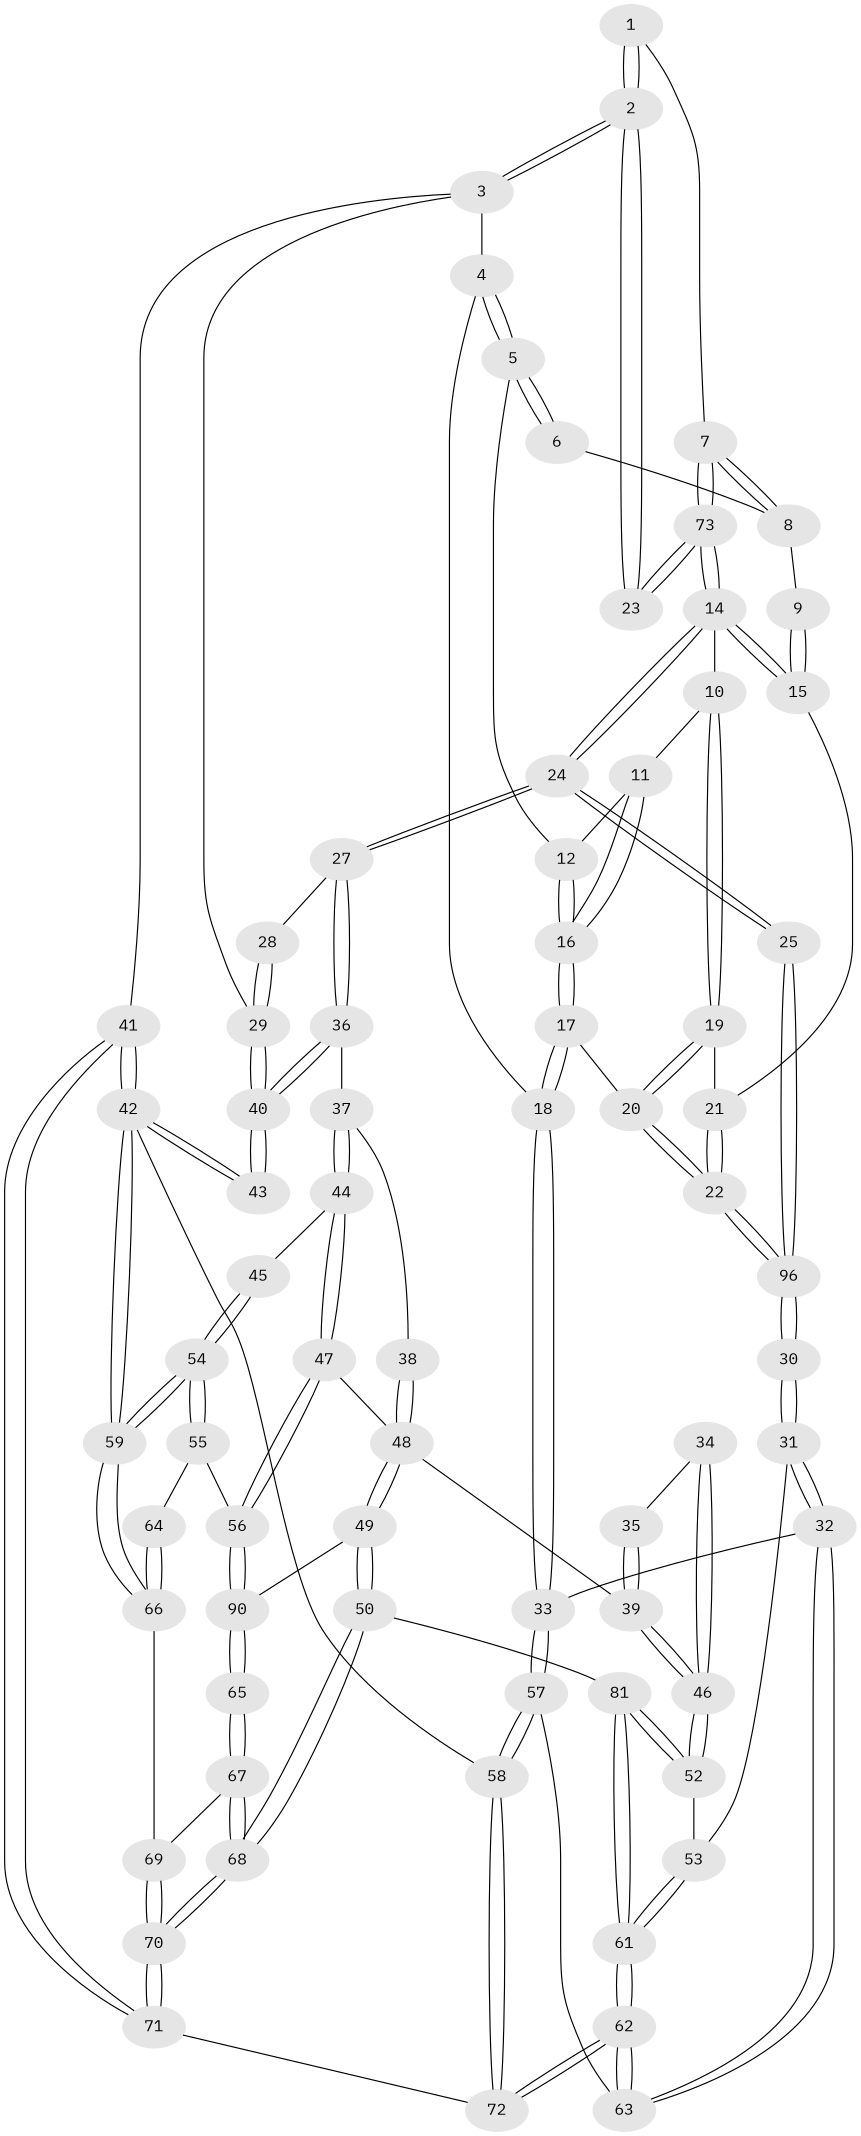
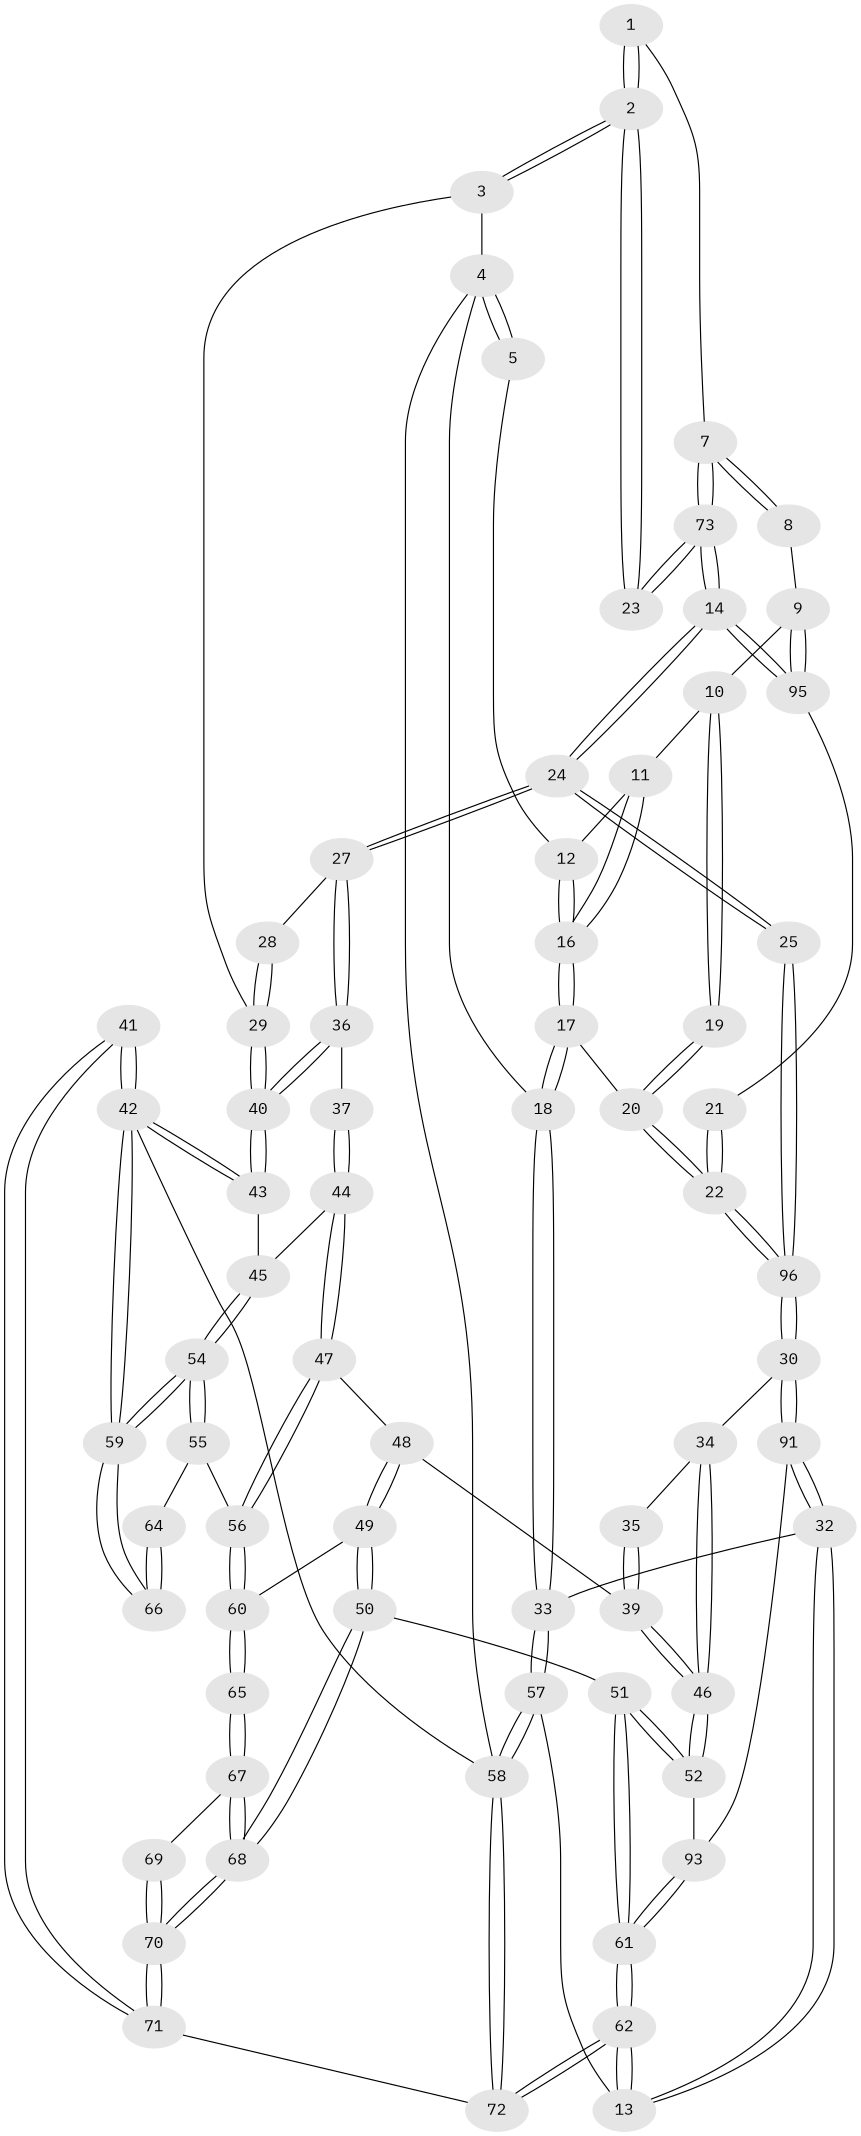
(557, 442) -> none
(140, 490) -> none
(715, 651) -> (766, 641)
(798, 693) -> (798, 693)
none -> (408, 1021)
(715, 1068) -> none
none -> (258, 1235)
(408, 1360) -> none
none -> (747, 1401)
(789, 1443) -> (789, 1443)
(237, 1610) -> (237, 1610)
(620, 1693) -> (620, 1693)
(154, 1735) -> none
(694, 1860) -> (694, 1860)
(624, 2110) -> (624, 2110)
